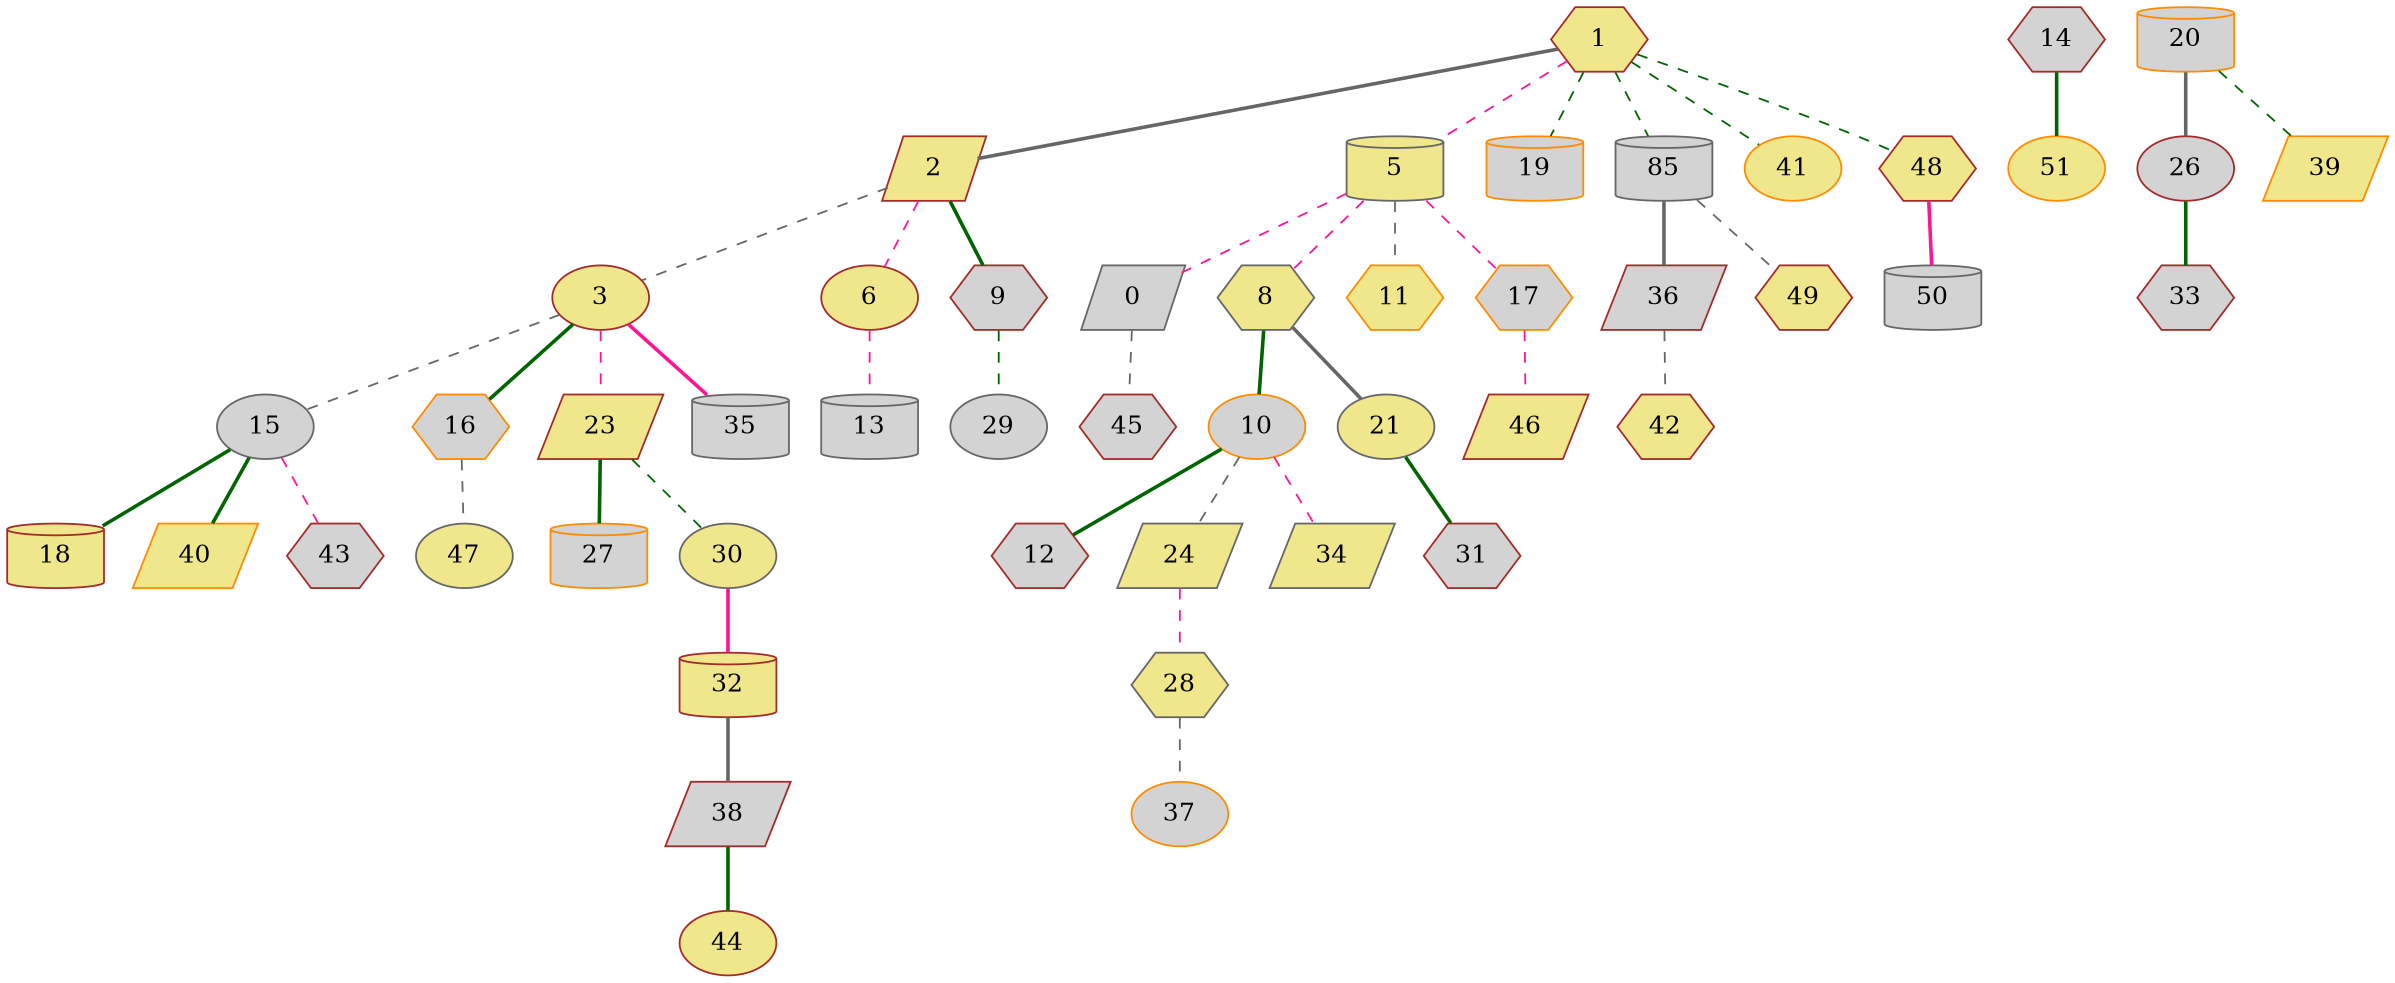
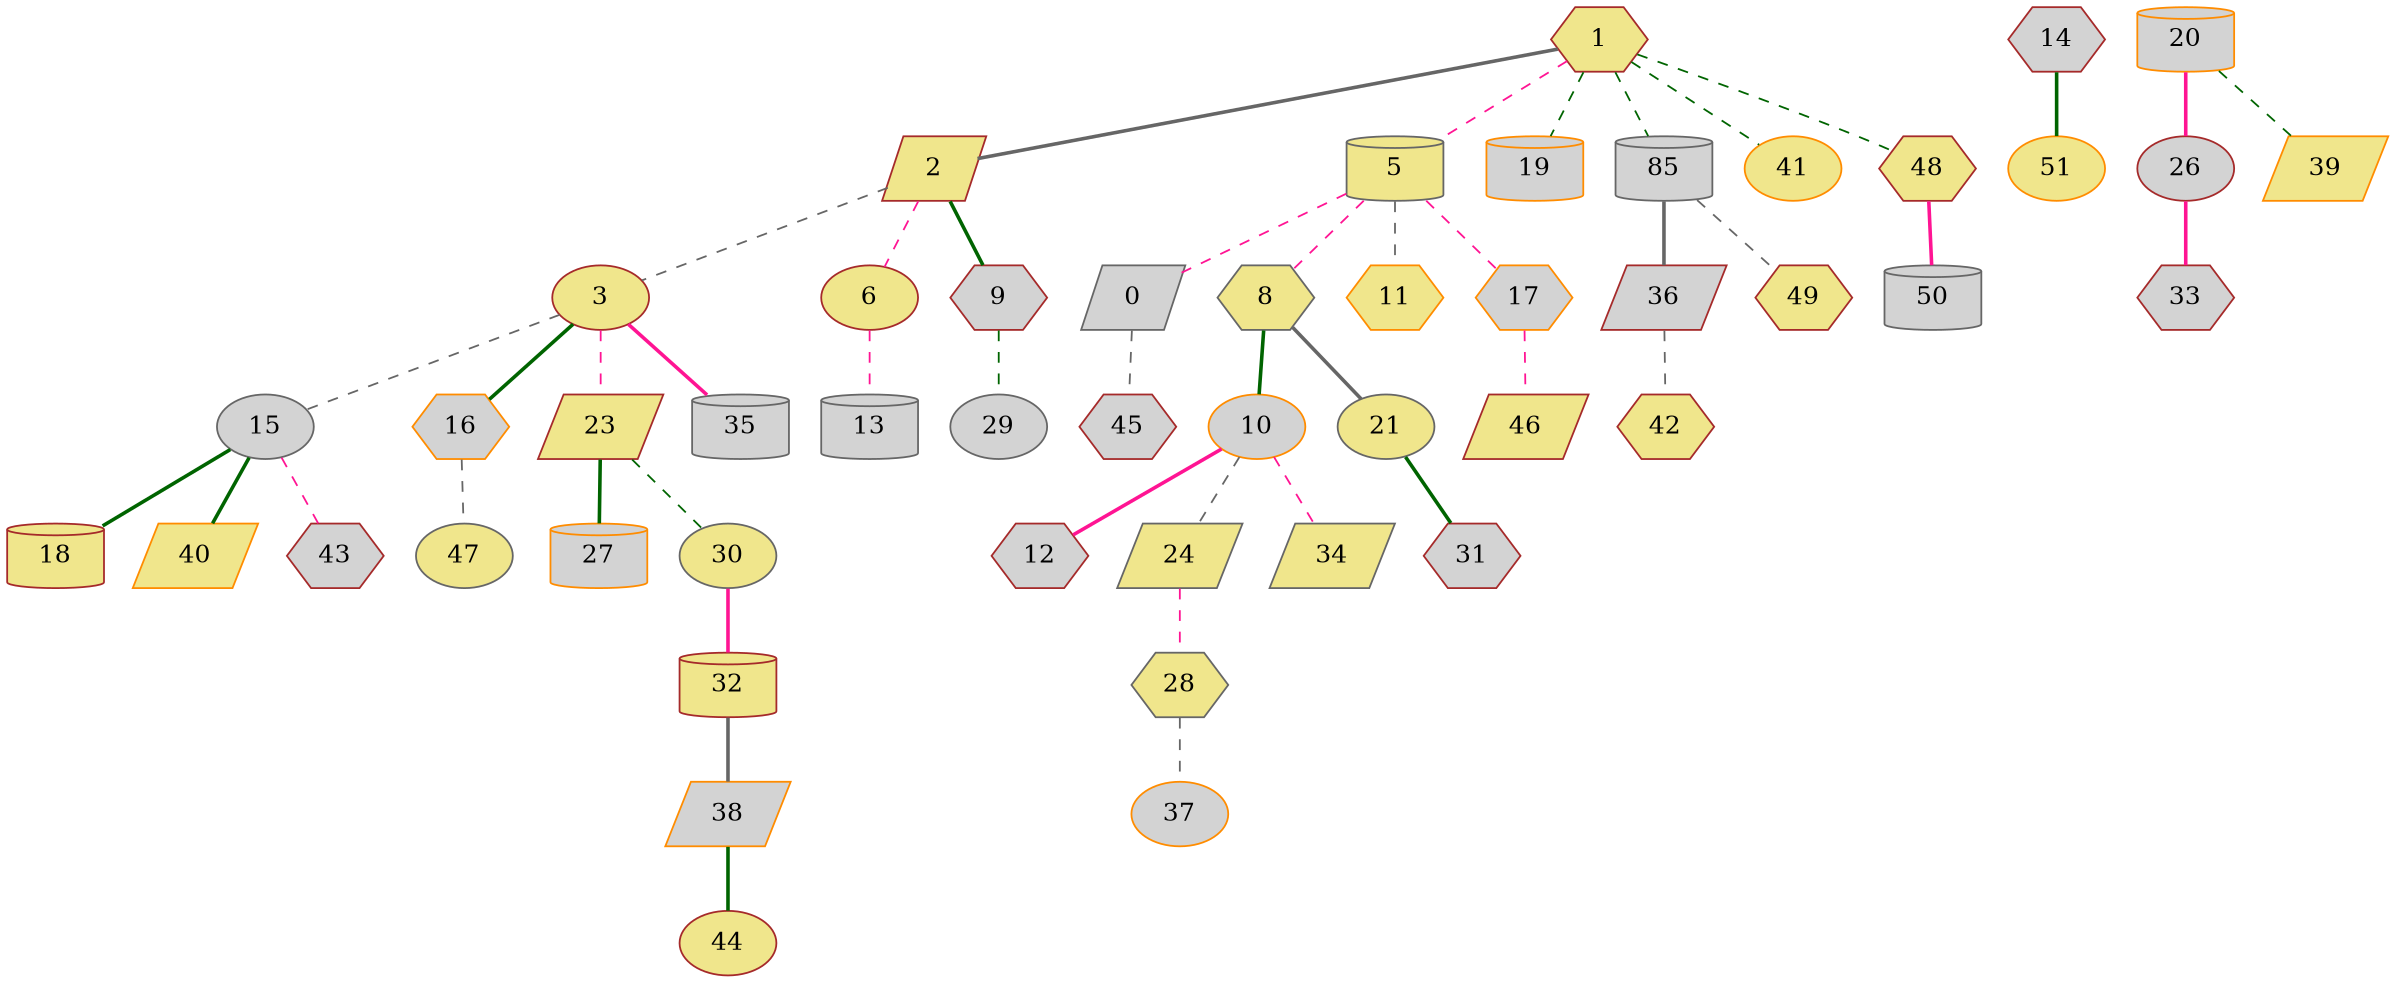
(2186, 104) -> (2186, 104)
(2186, 233) -> (2186, 233)
(1147, 492) -> (1147, 492)
(728, 814) -> (728, 814)
